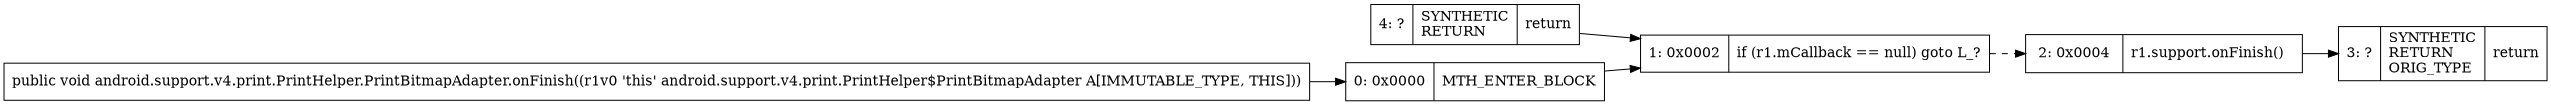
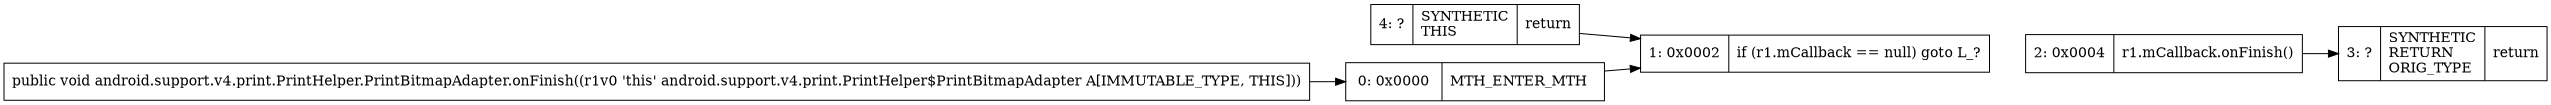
(1454, 32) -> (1439, 32)
(2208, 53) -> (2208, 53)
(2003, 54) -> none
(1519, 81) -> (1519, 81)
